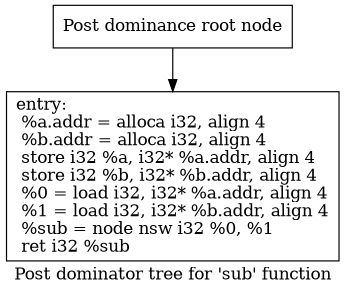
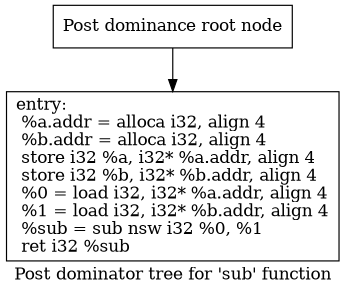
(145, 229) -> (140, 229)
